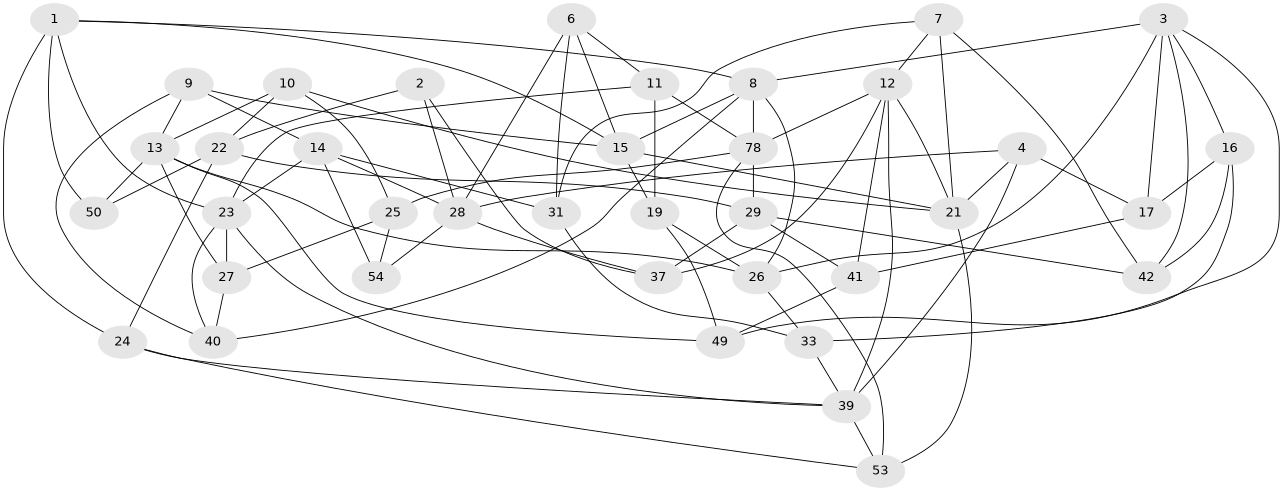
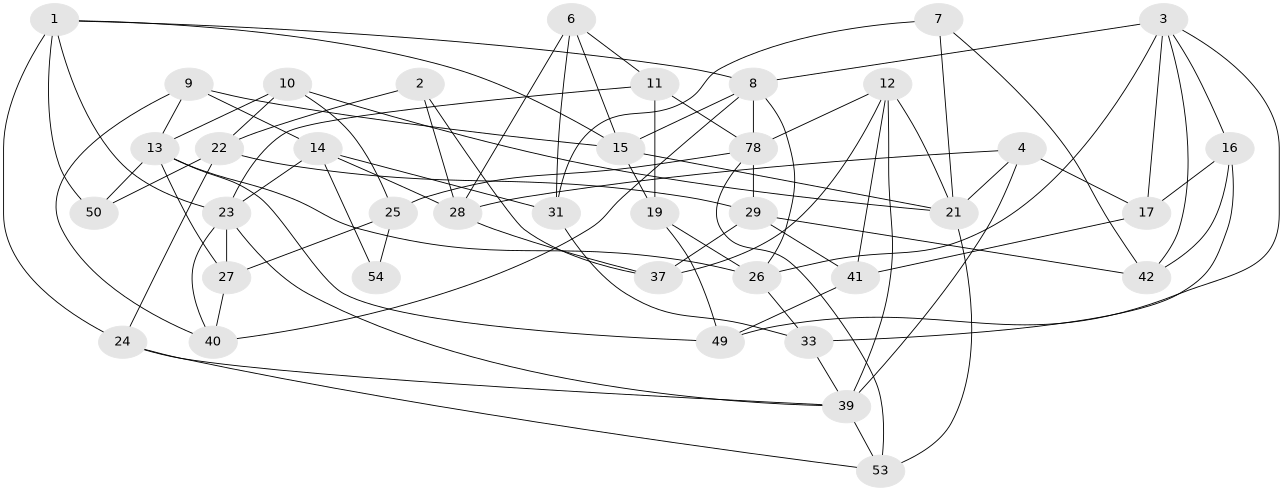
(913, 52) -> none
(414, 247) -> none
